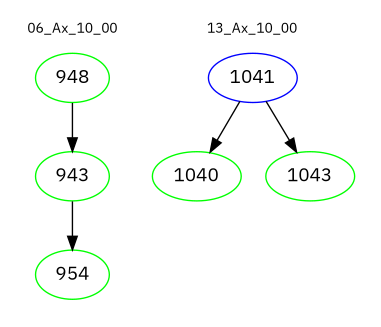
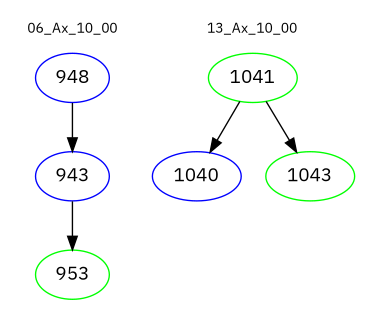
(72, 78) -> (72, 78)
(253, 78) -> (253, 78)
(72, 176) -> (72, 176)
(197, 176) -> (197, 176)
(72, 275) -> (72, 275)
